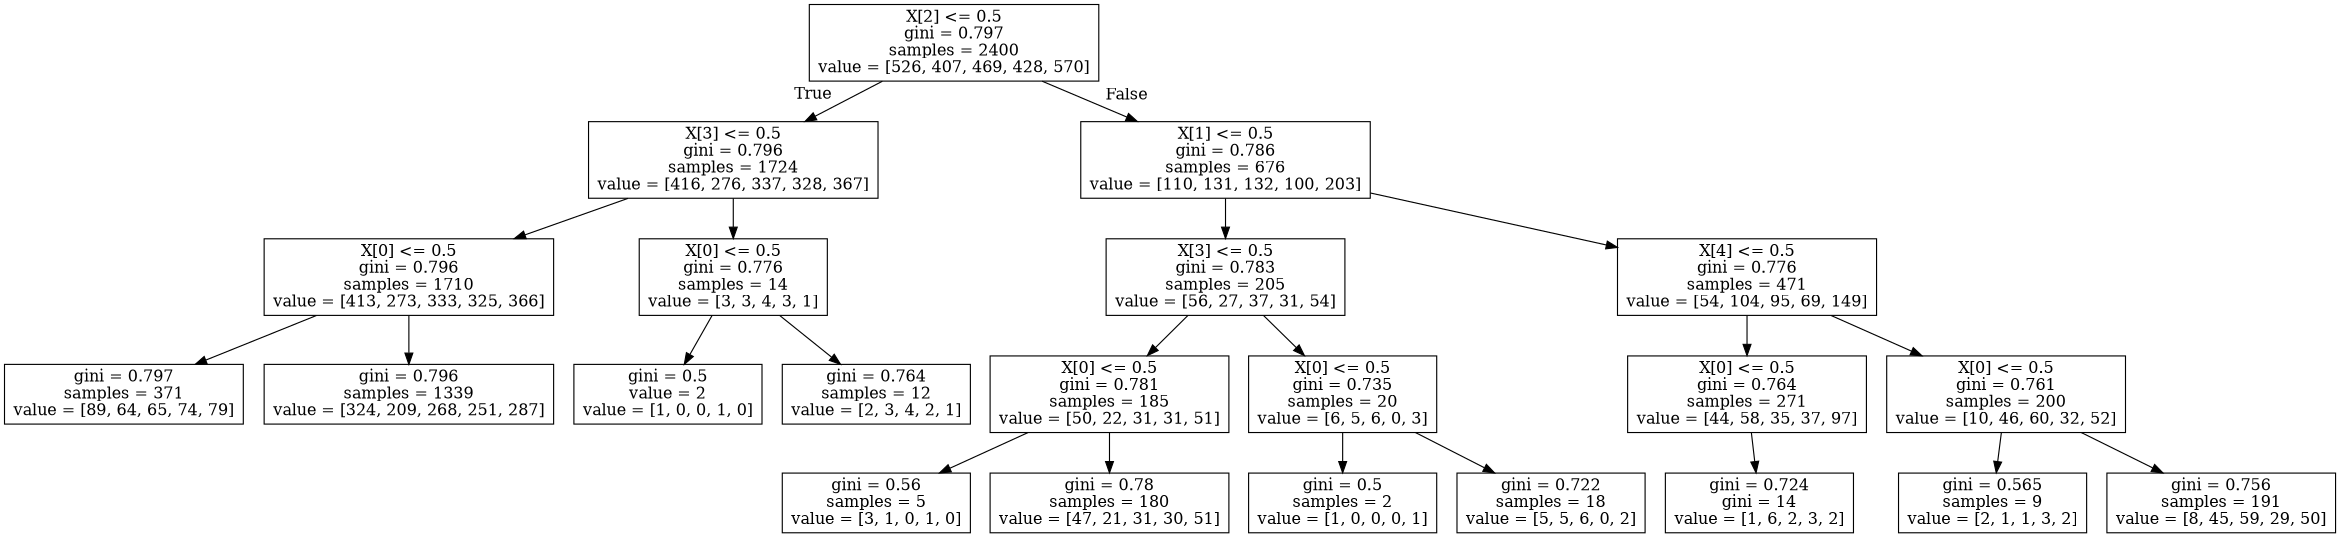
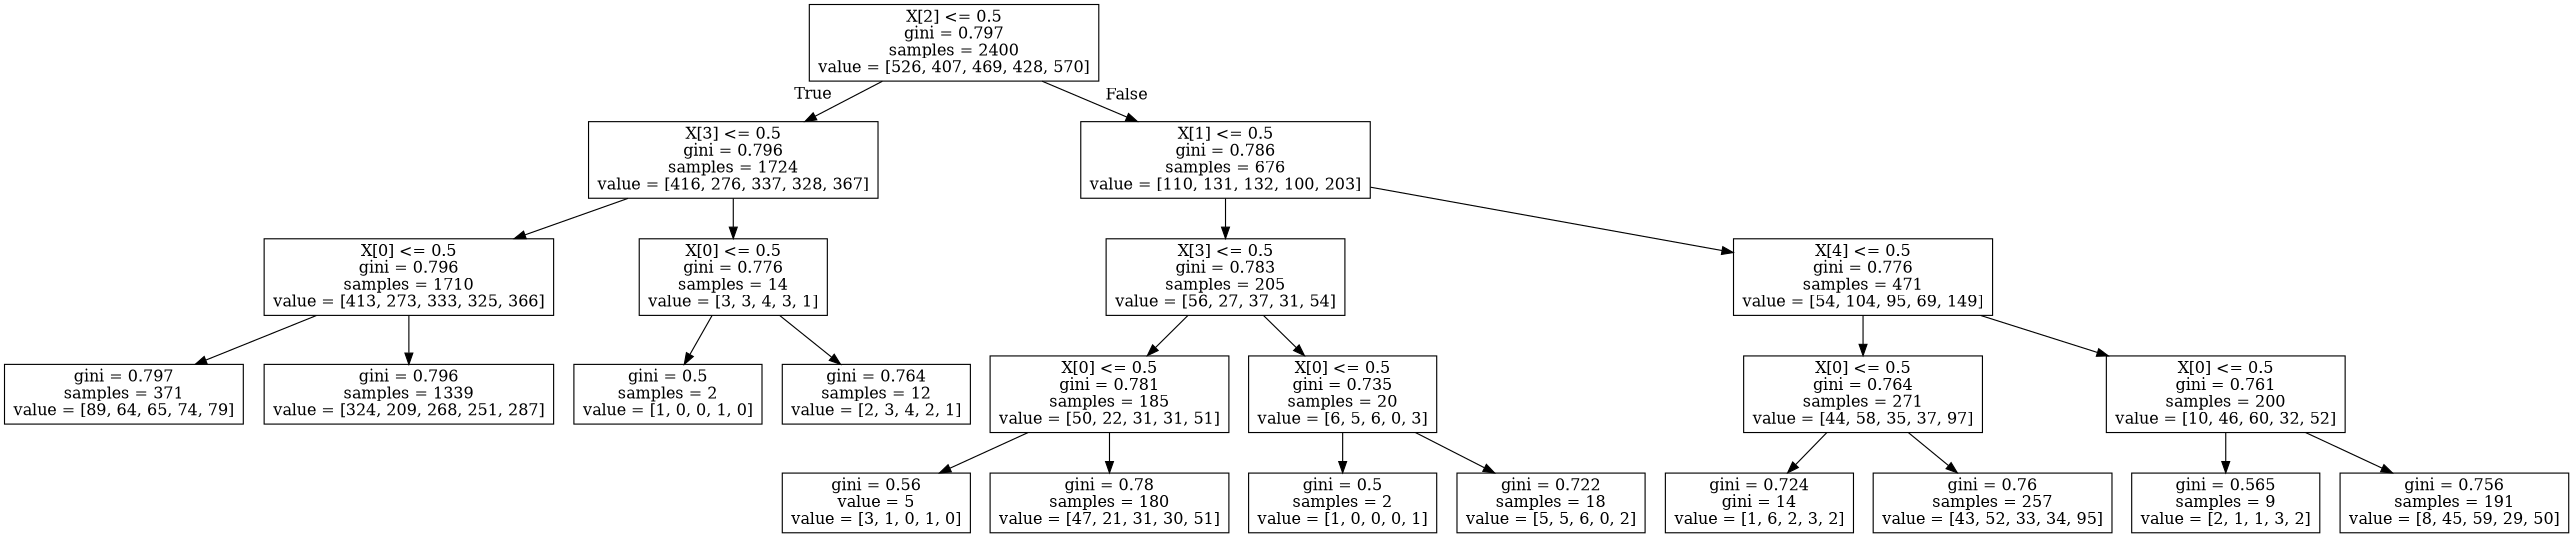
(668, 394) -> (668, 394)
(876, 503) -> (876, 503)
none -> (1993, 503)
